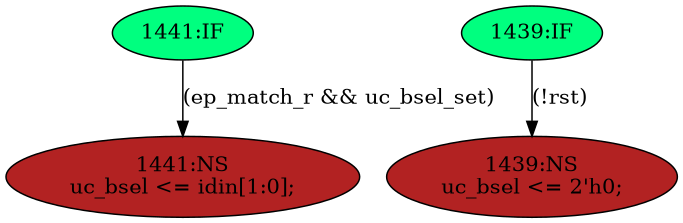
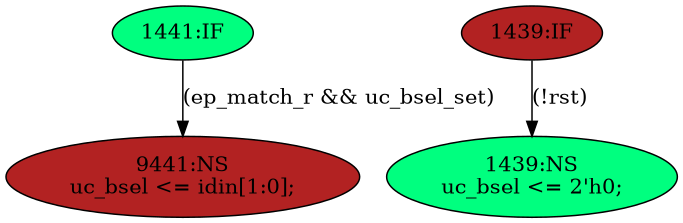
(532, 33) -> (532, 33)
(183, 177) -> (183, 177)
(532, 177) -> (532, 177)
